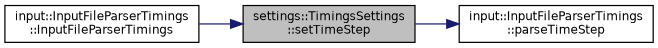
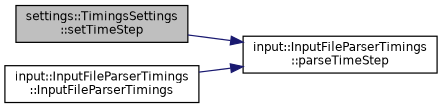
(215, 24) -> (215, 70)
